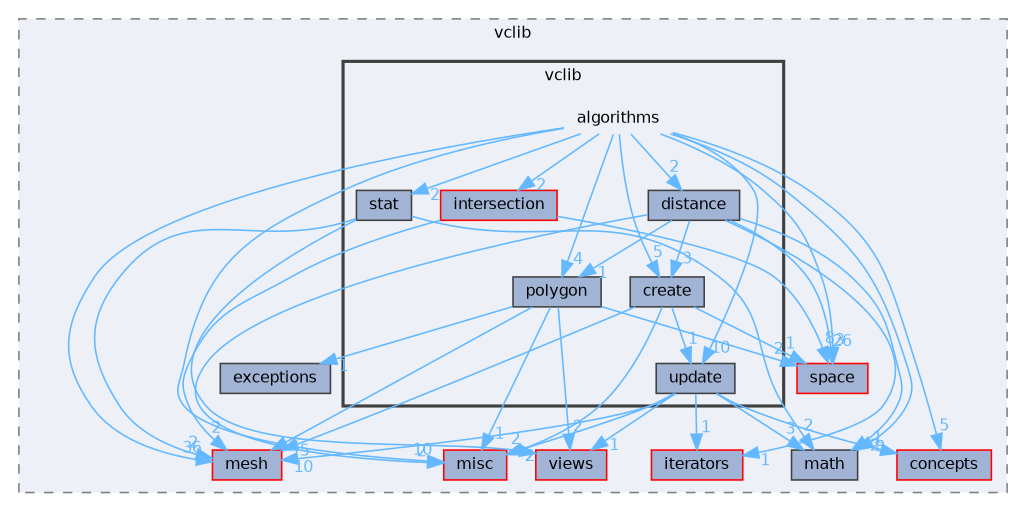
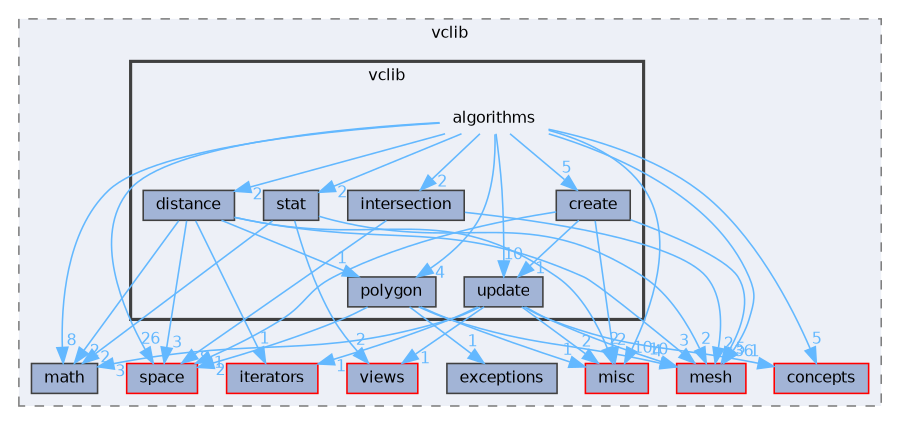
(499, 205) -> (406, 205)
(686, 233) -> (565, 270)
(563, 371) -> none
